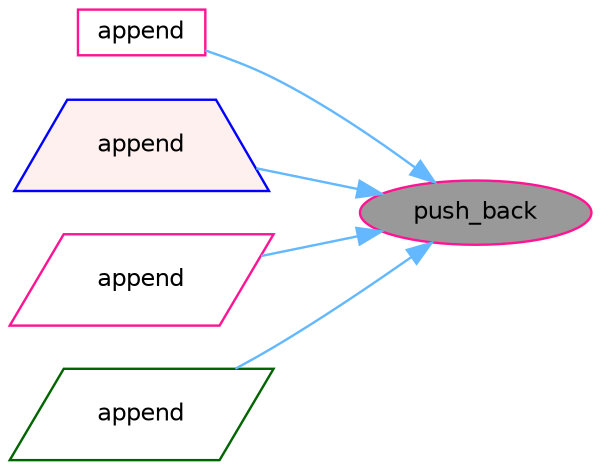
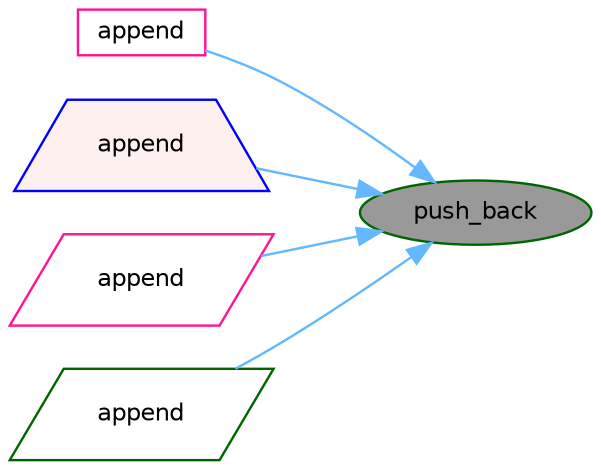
(476, 213) -> (476, 213)
